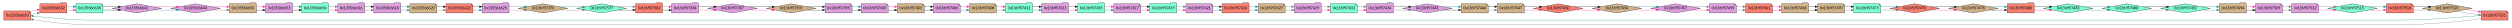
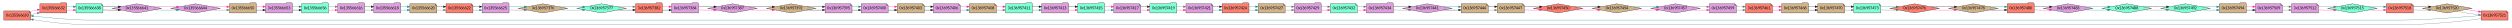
(2068, 8) -> (2068, 8)
